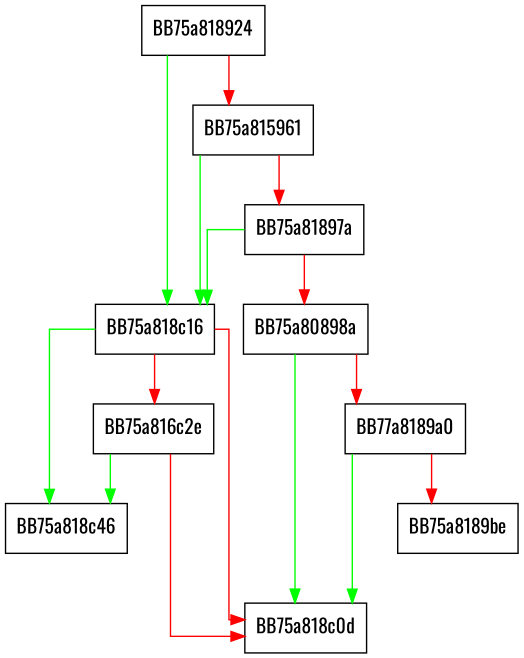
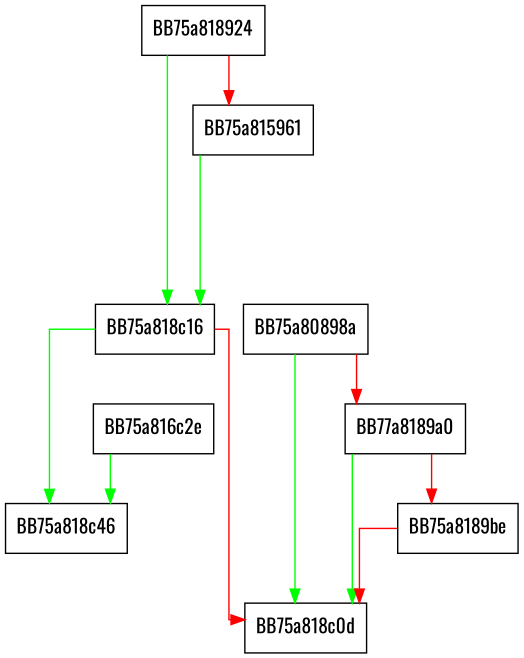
(304, 230) -> none
(155, 372) -> none
(170, 575) -> (363, 528)
